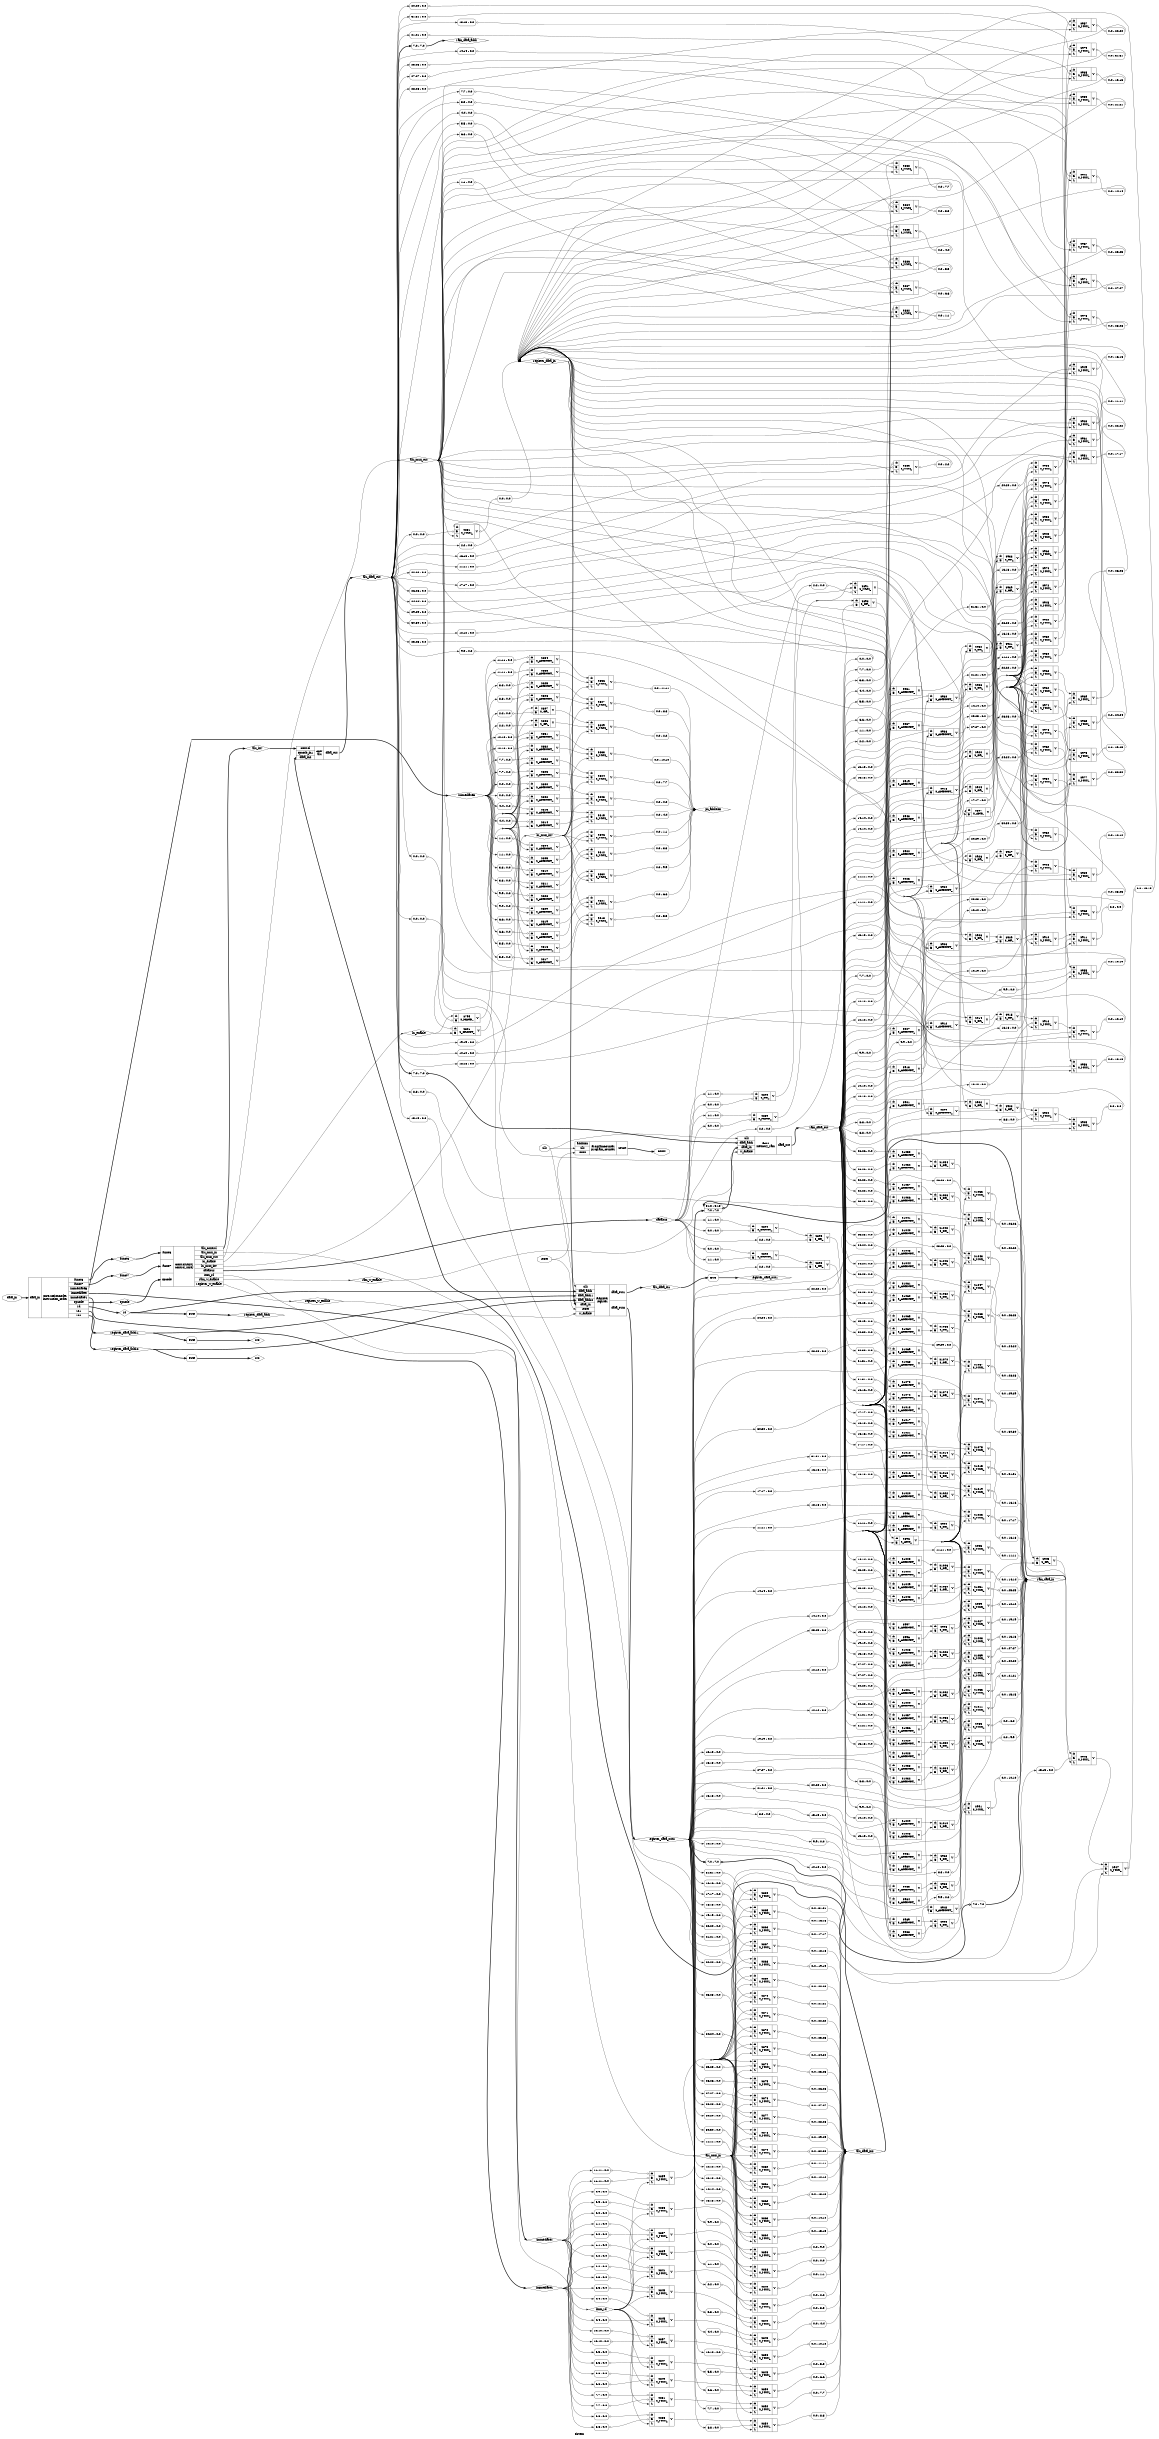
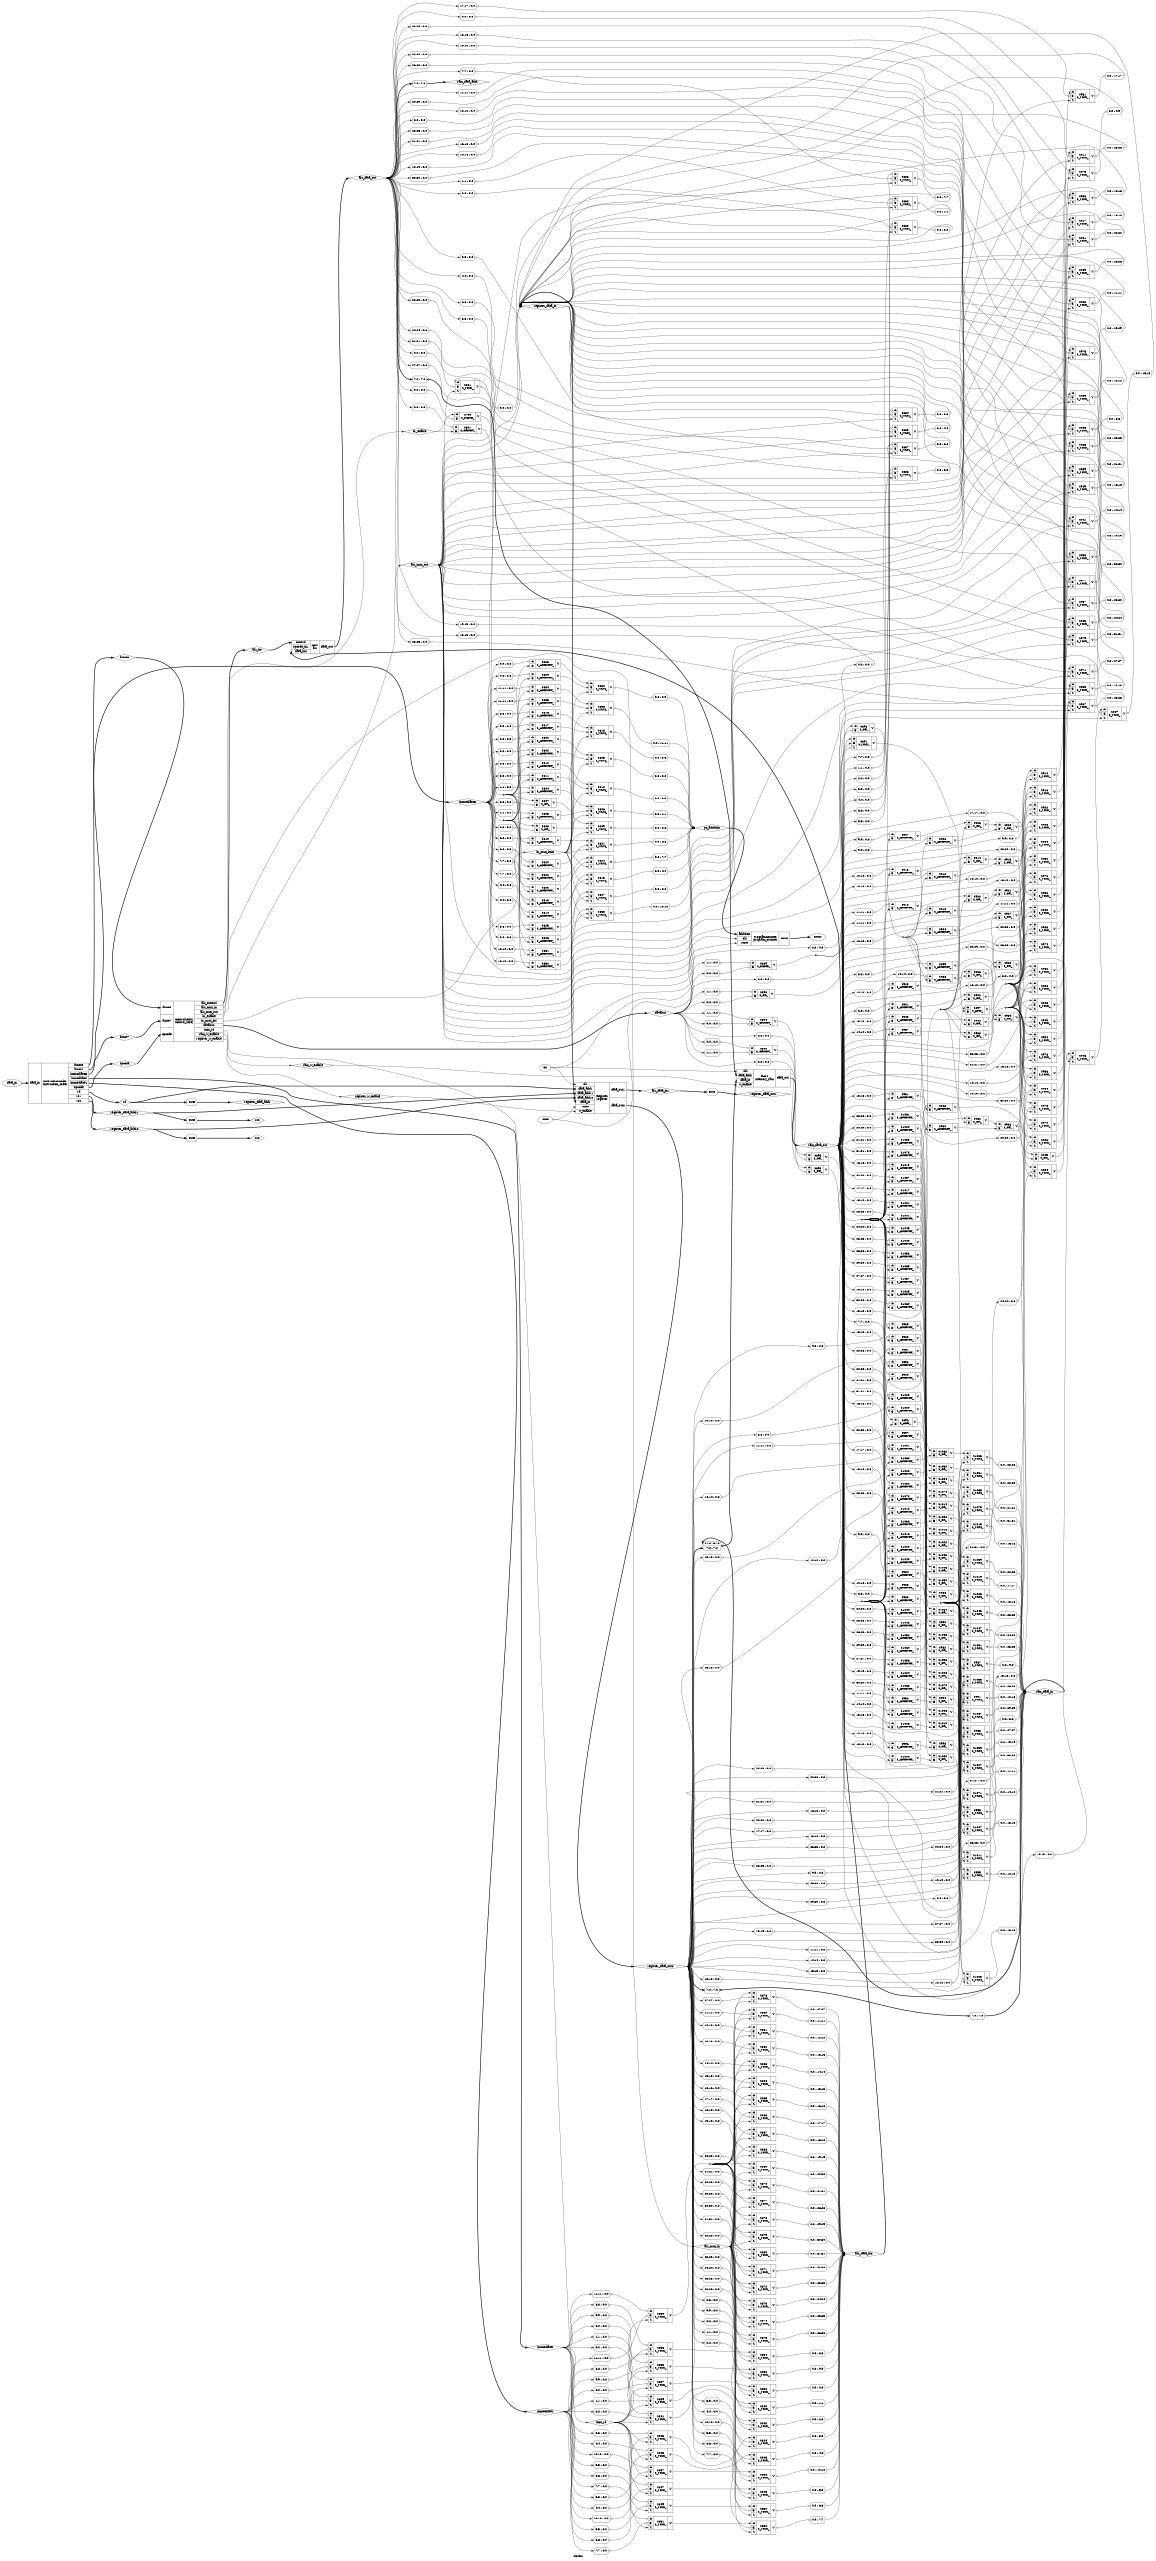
(544, 836) -> (545, 852)
none -> (736, 874)
